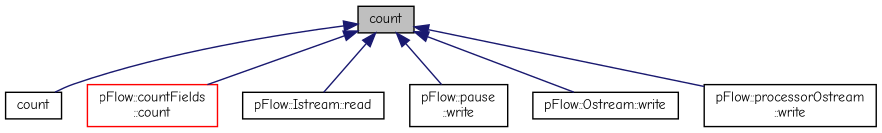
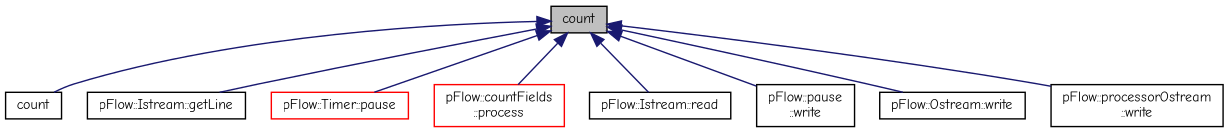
(152, 106) -> (499, 106)
none -> (166, 106)
none -> (340, 106)
